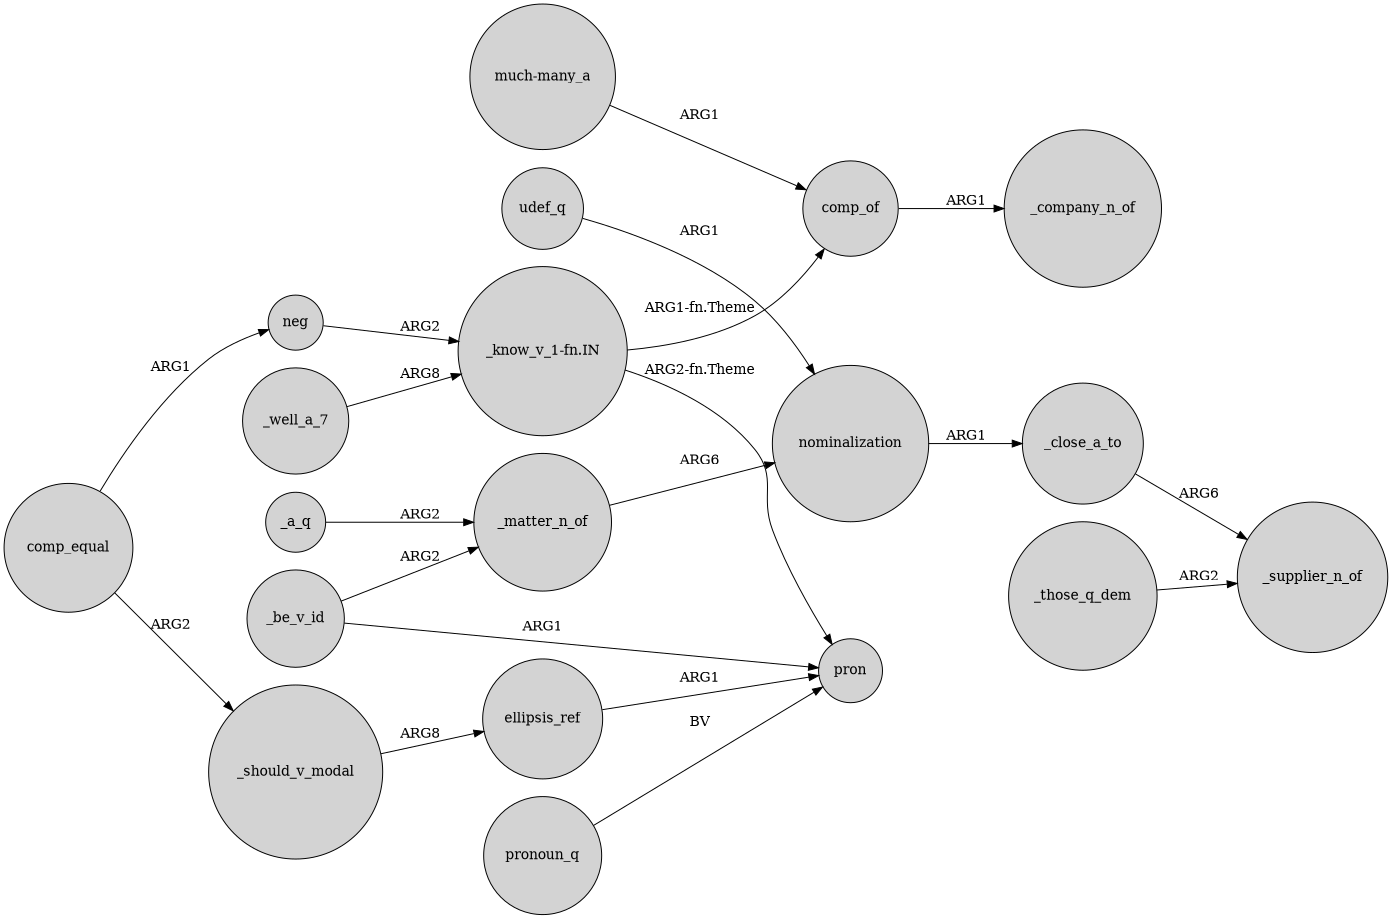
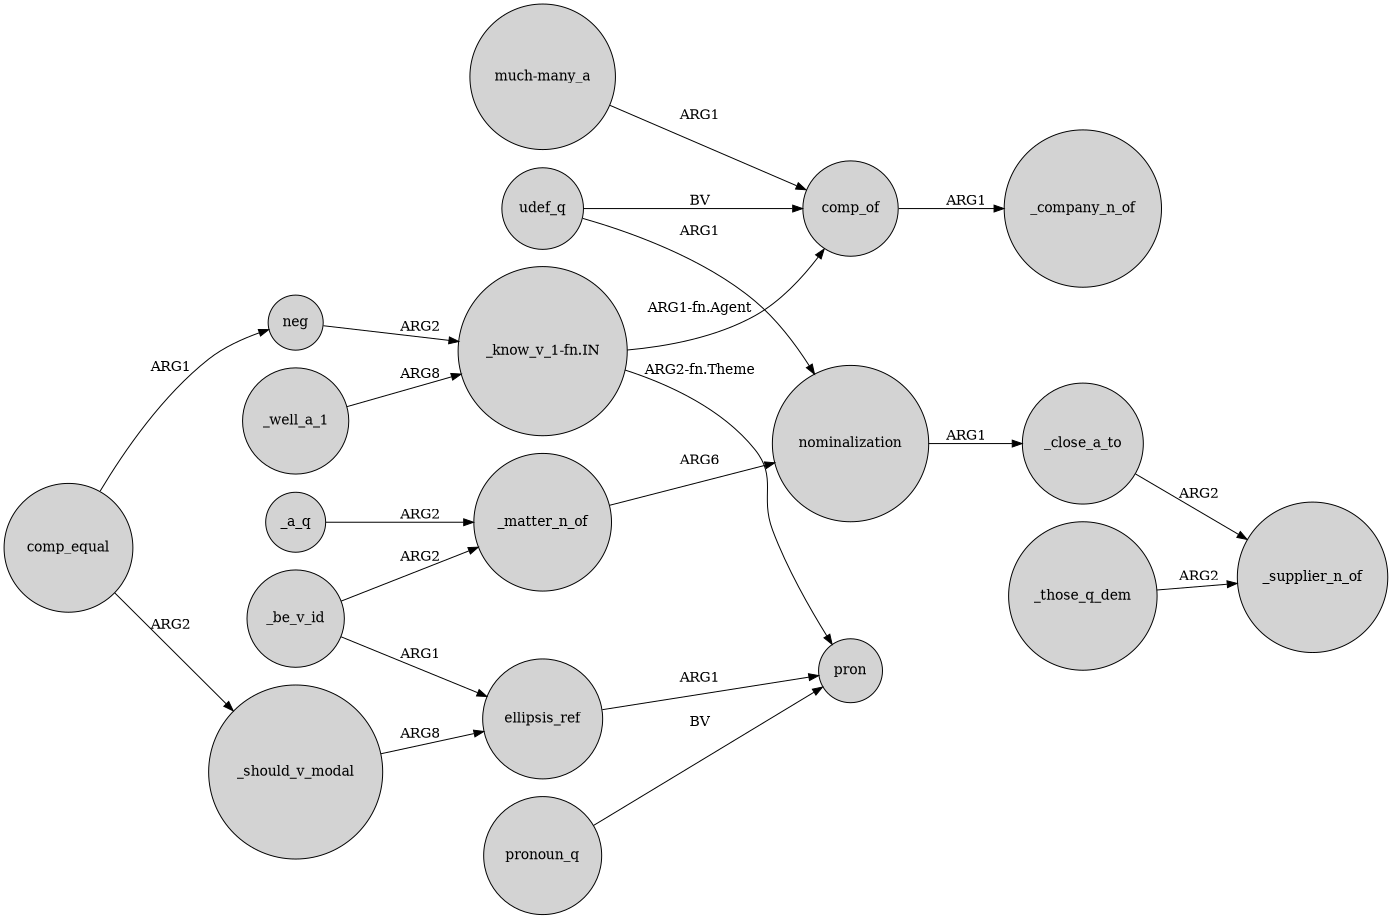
none -> (688, 209)
(700, 308) -> (700, 308)
(296, 421) -> (296, 421)
(1199, 494) -> (1199, 494)
(576, 645) -> (409, 665)
